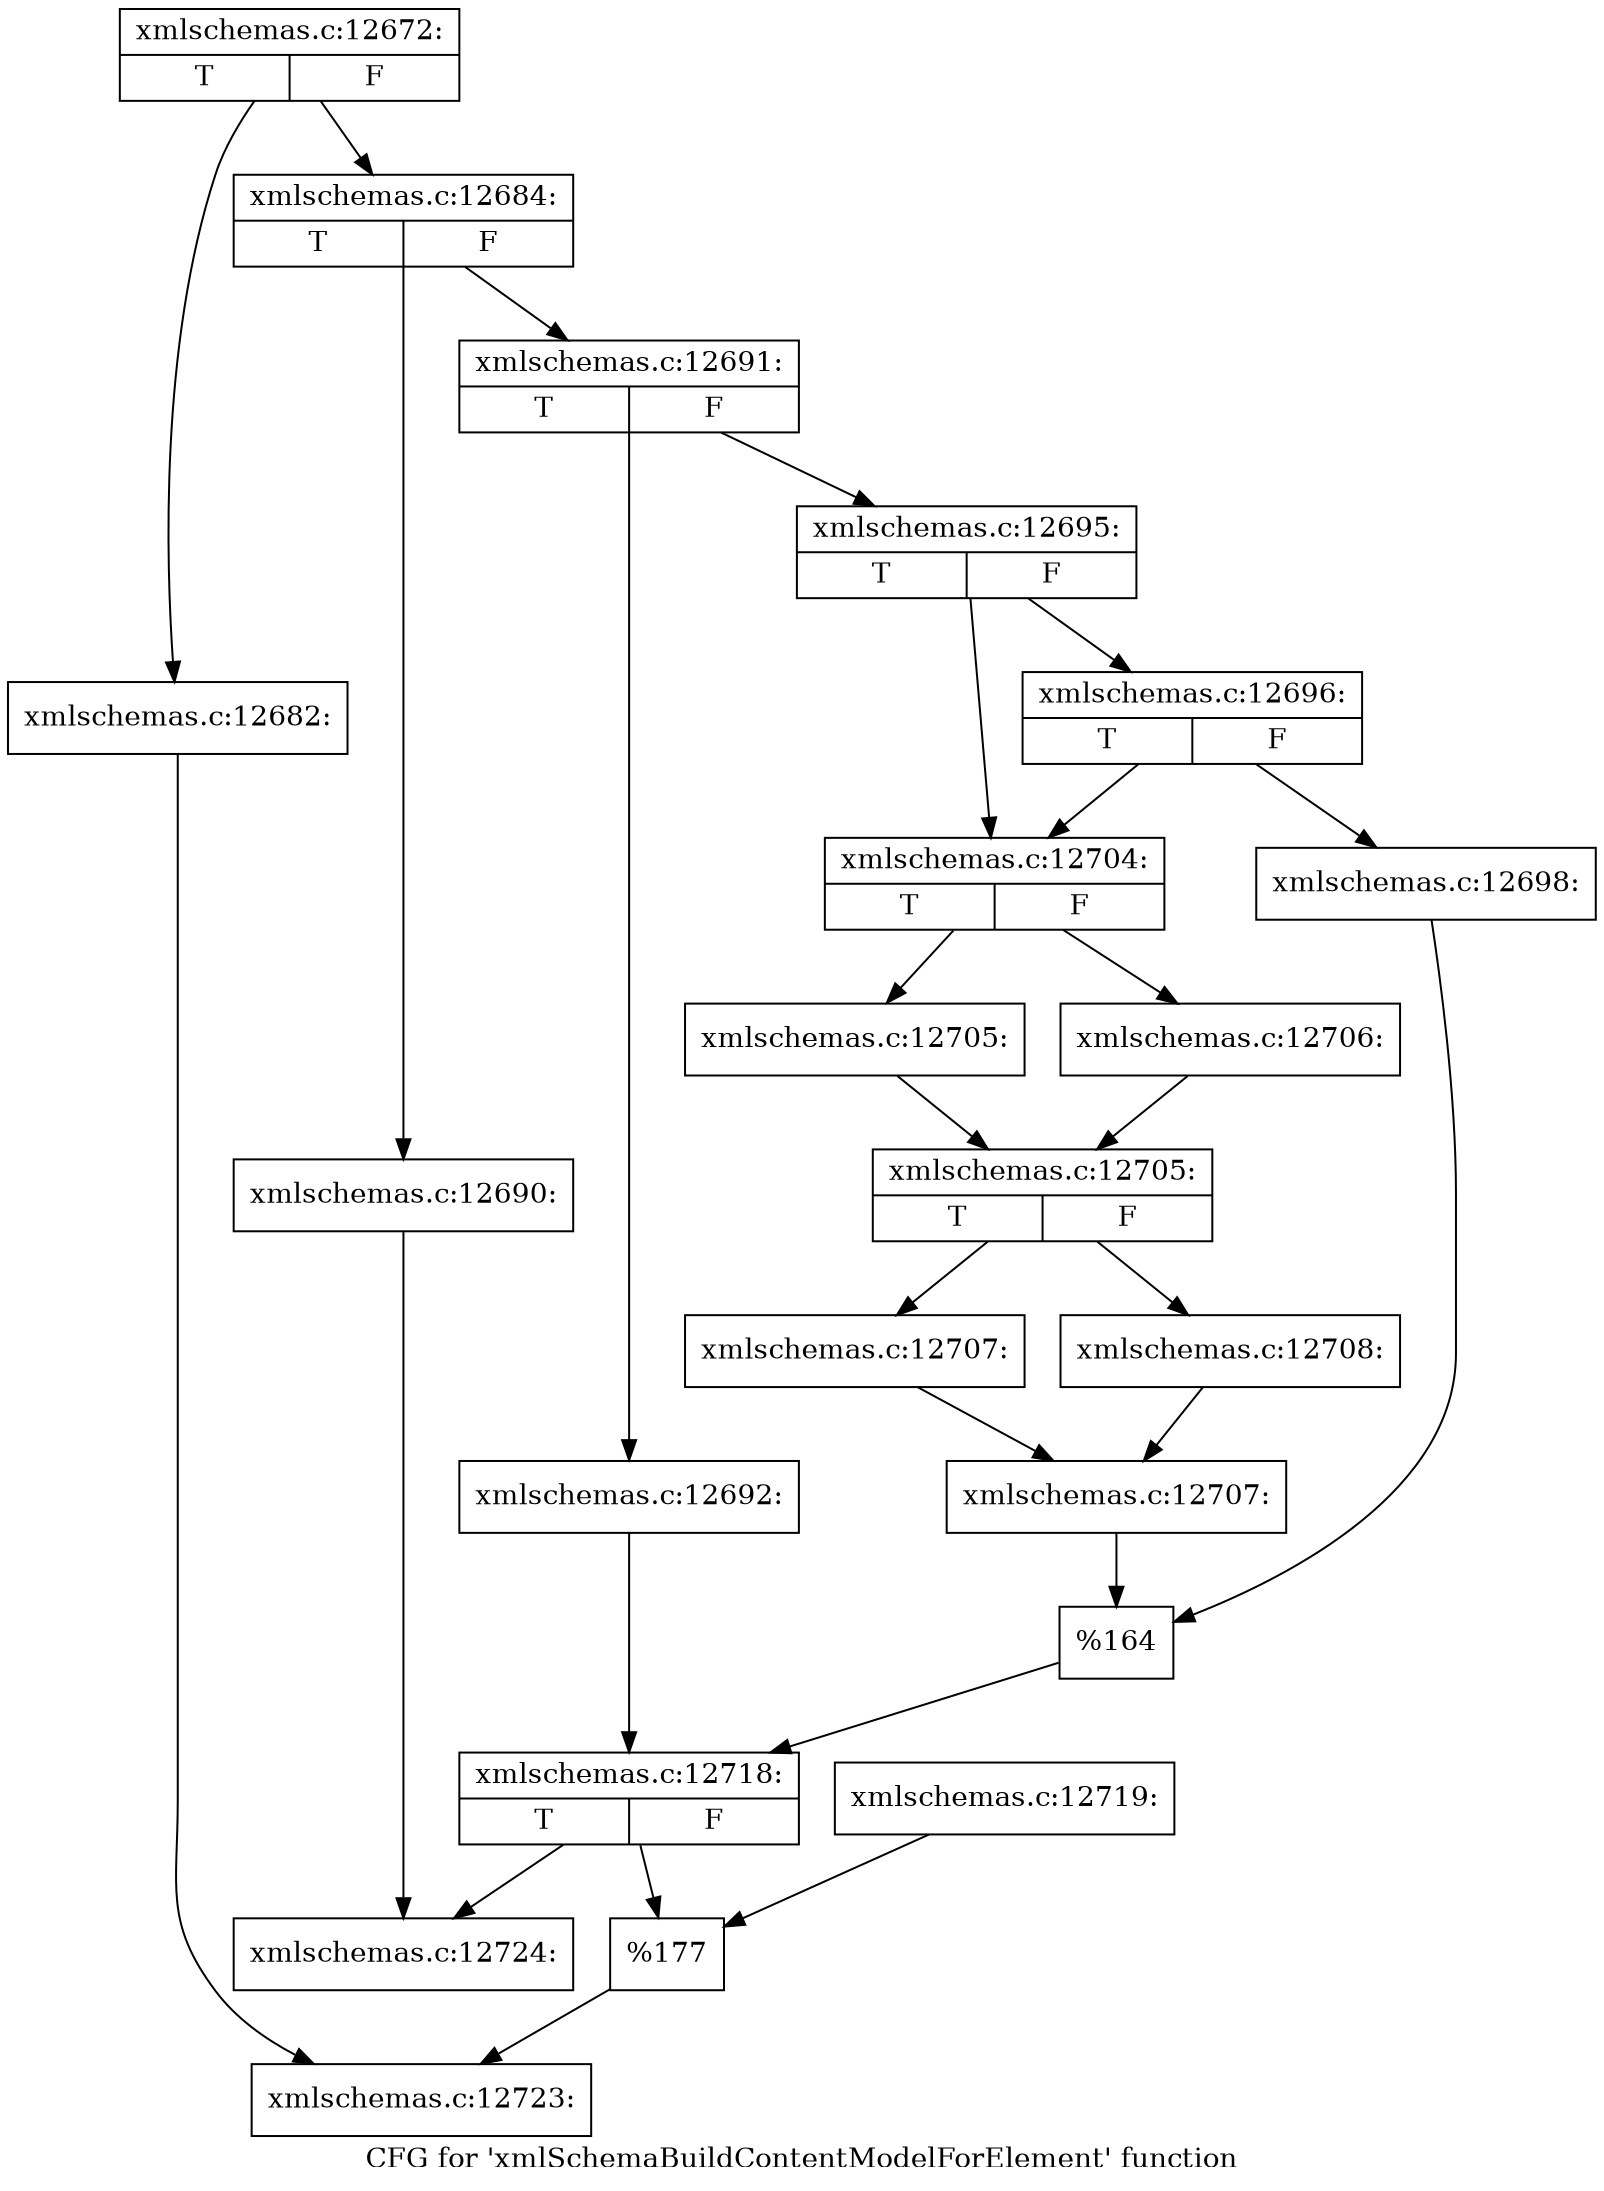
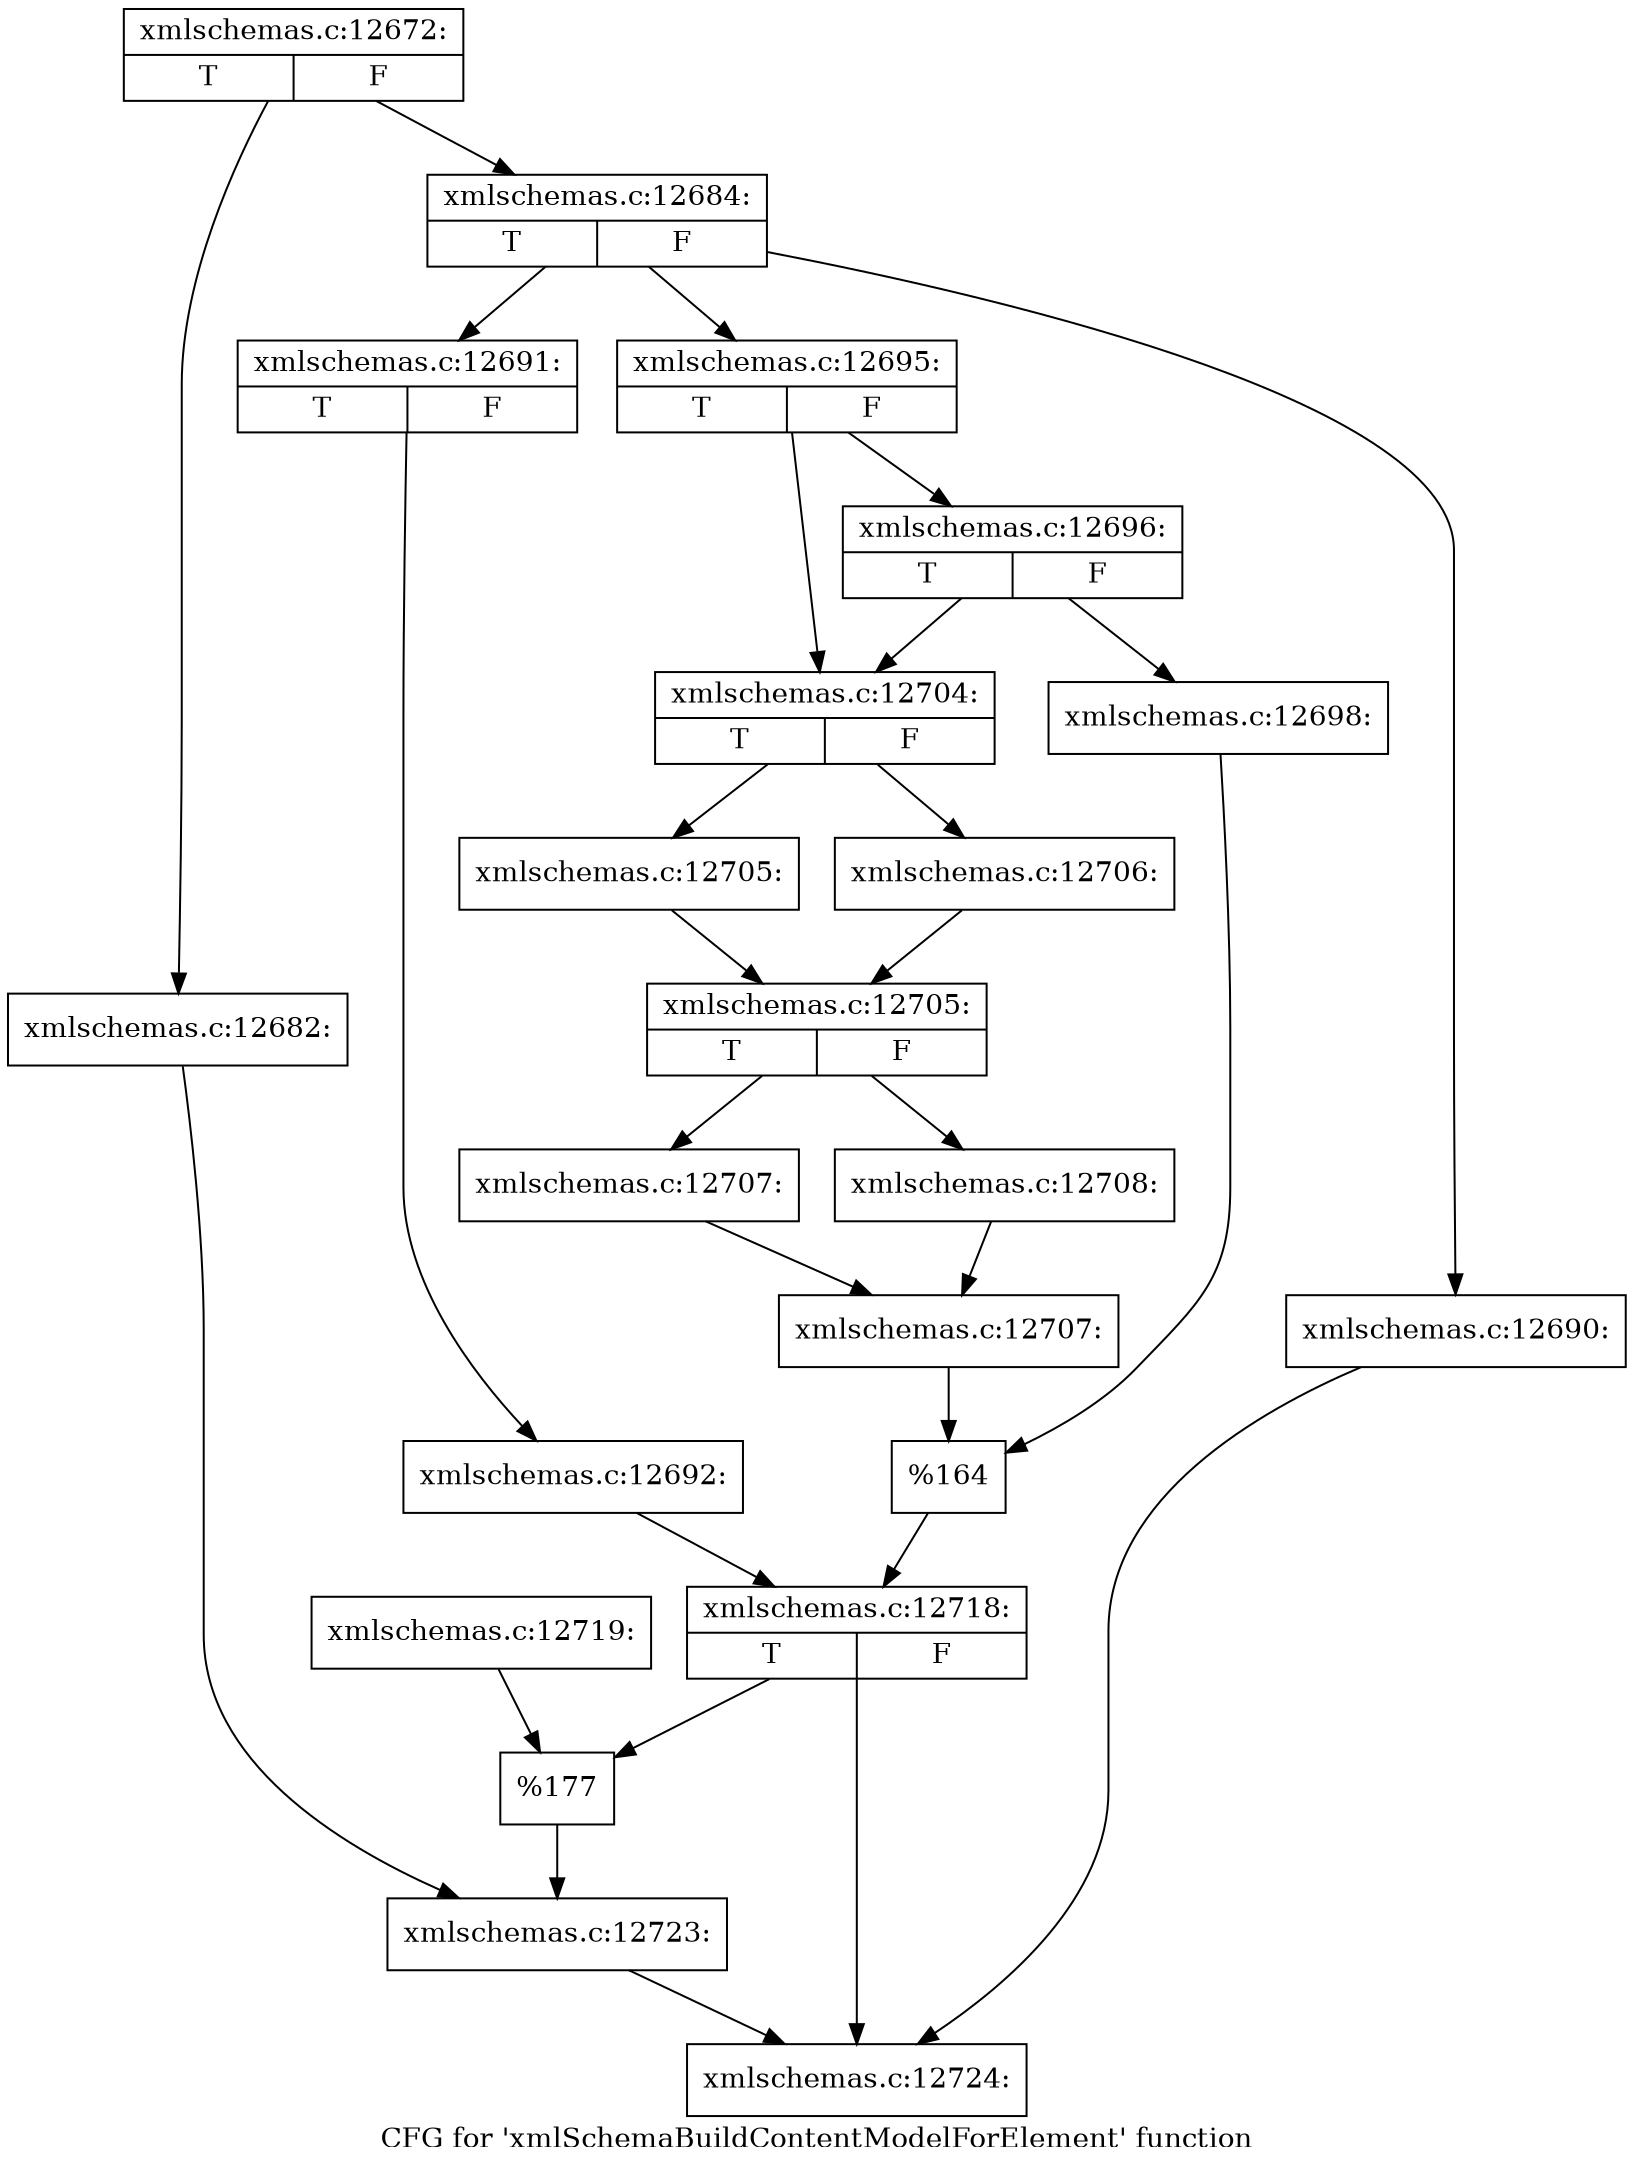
(789, 465) -> (684, 297)
none -> (698, 2003)
